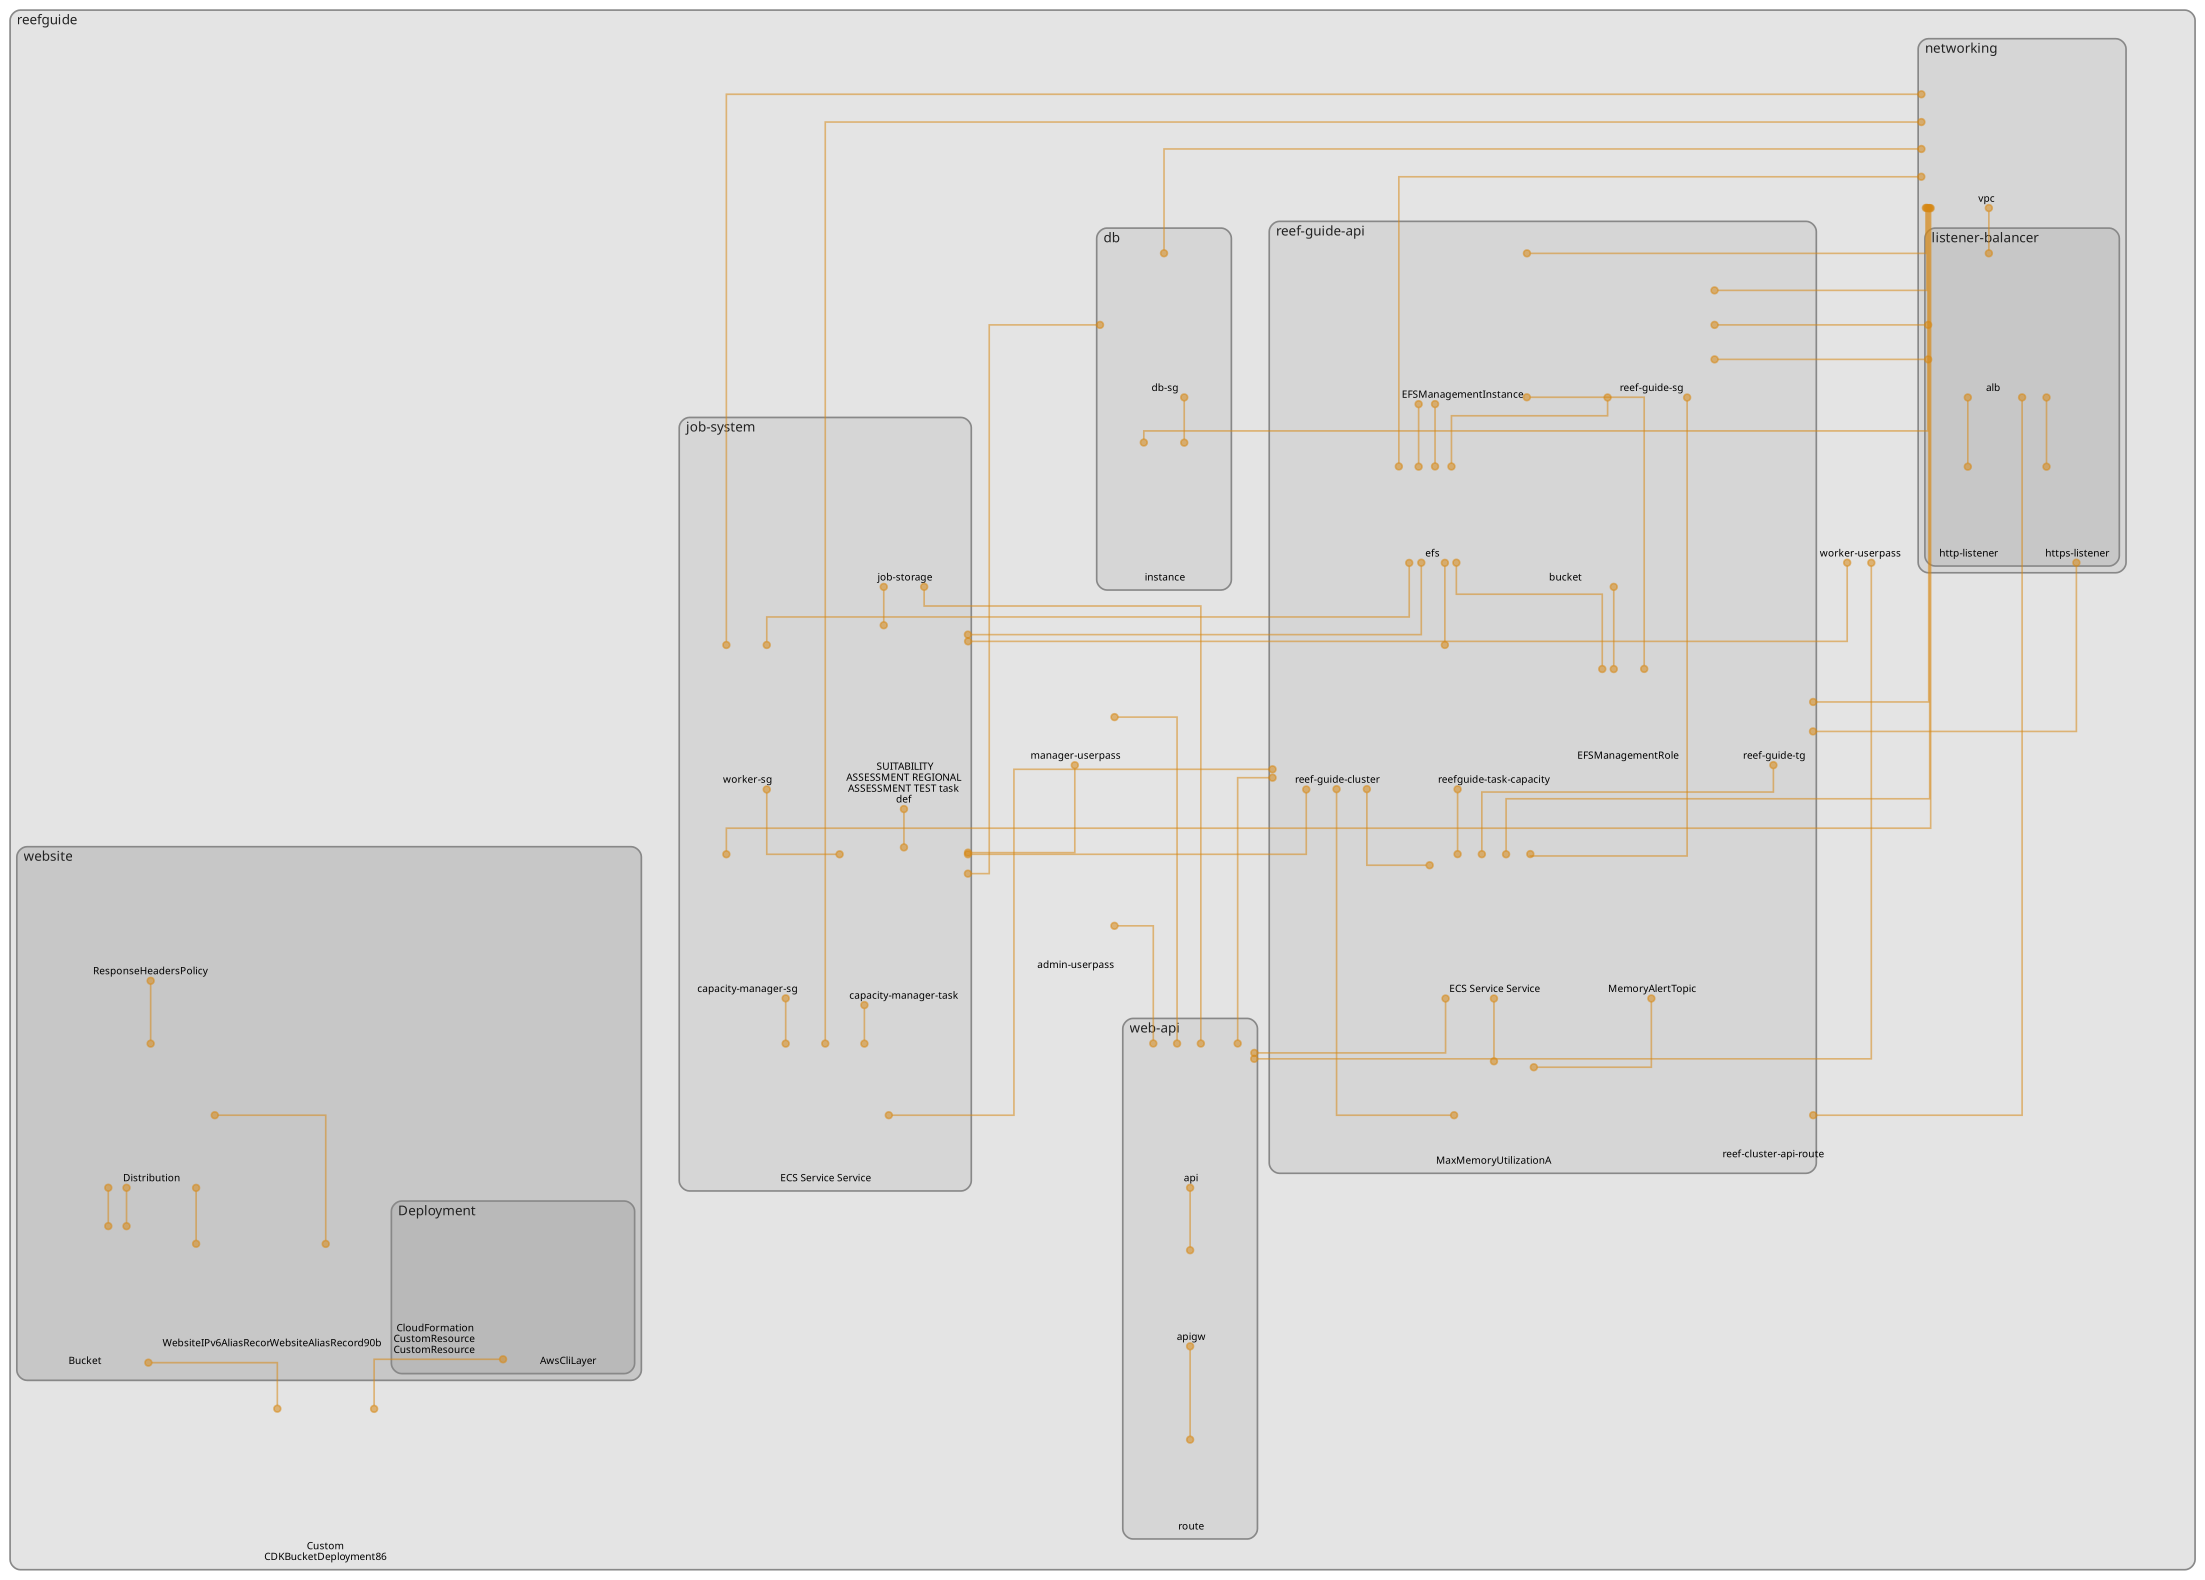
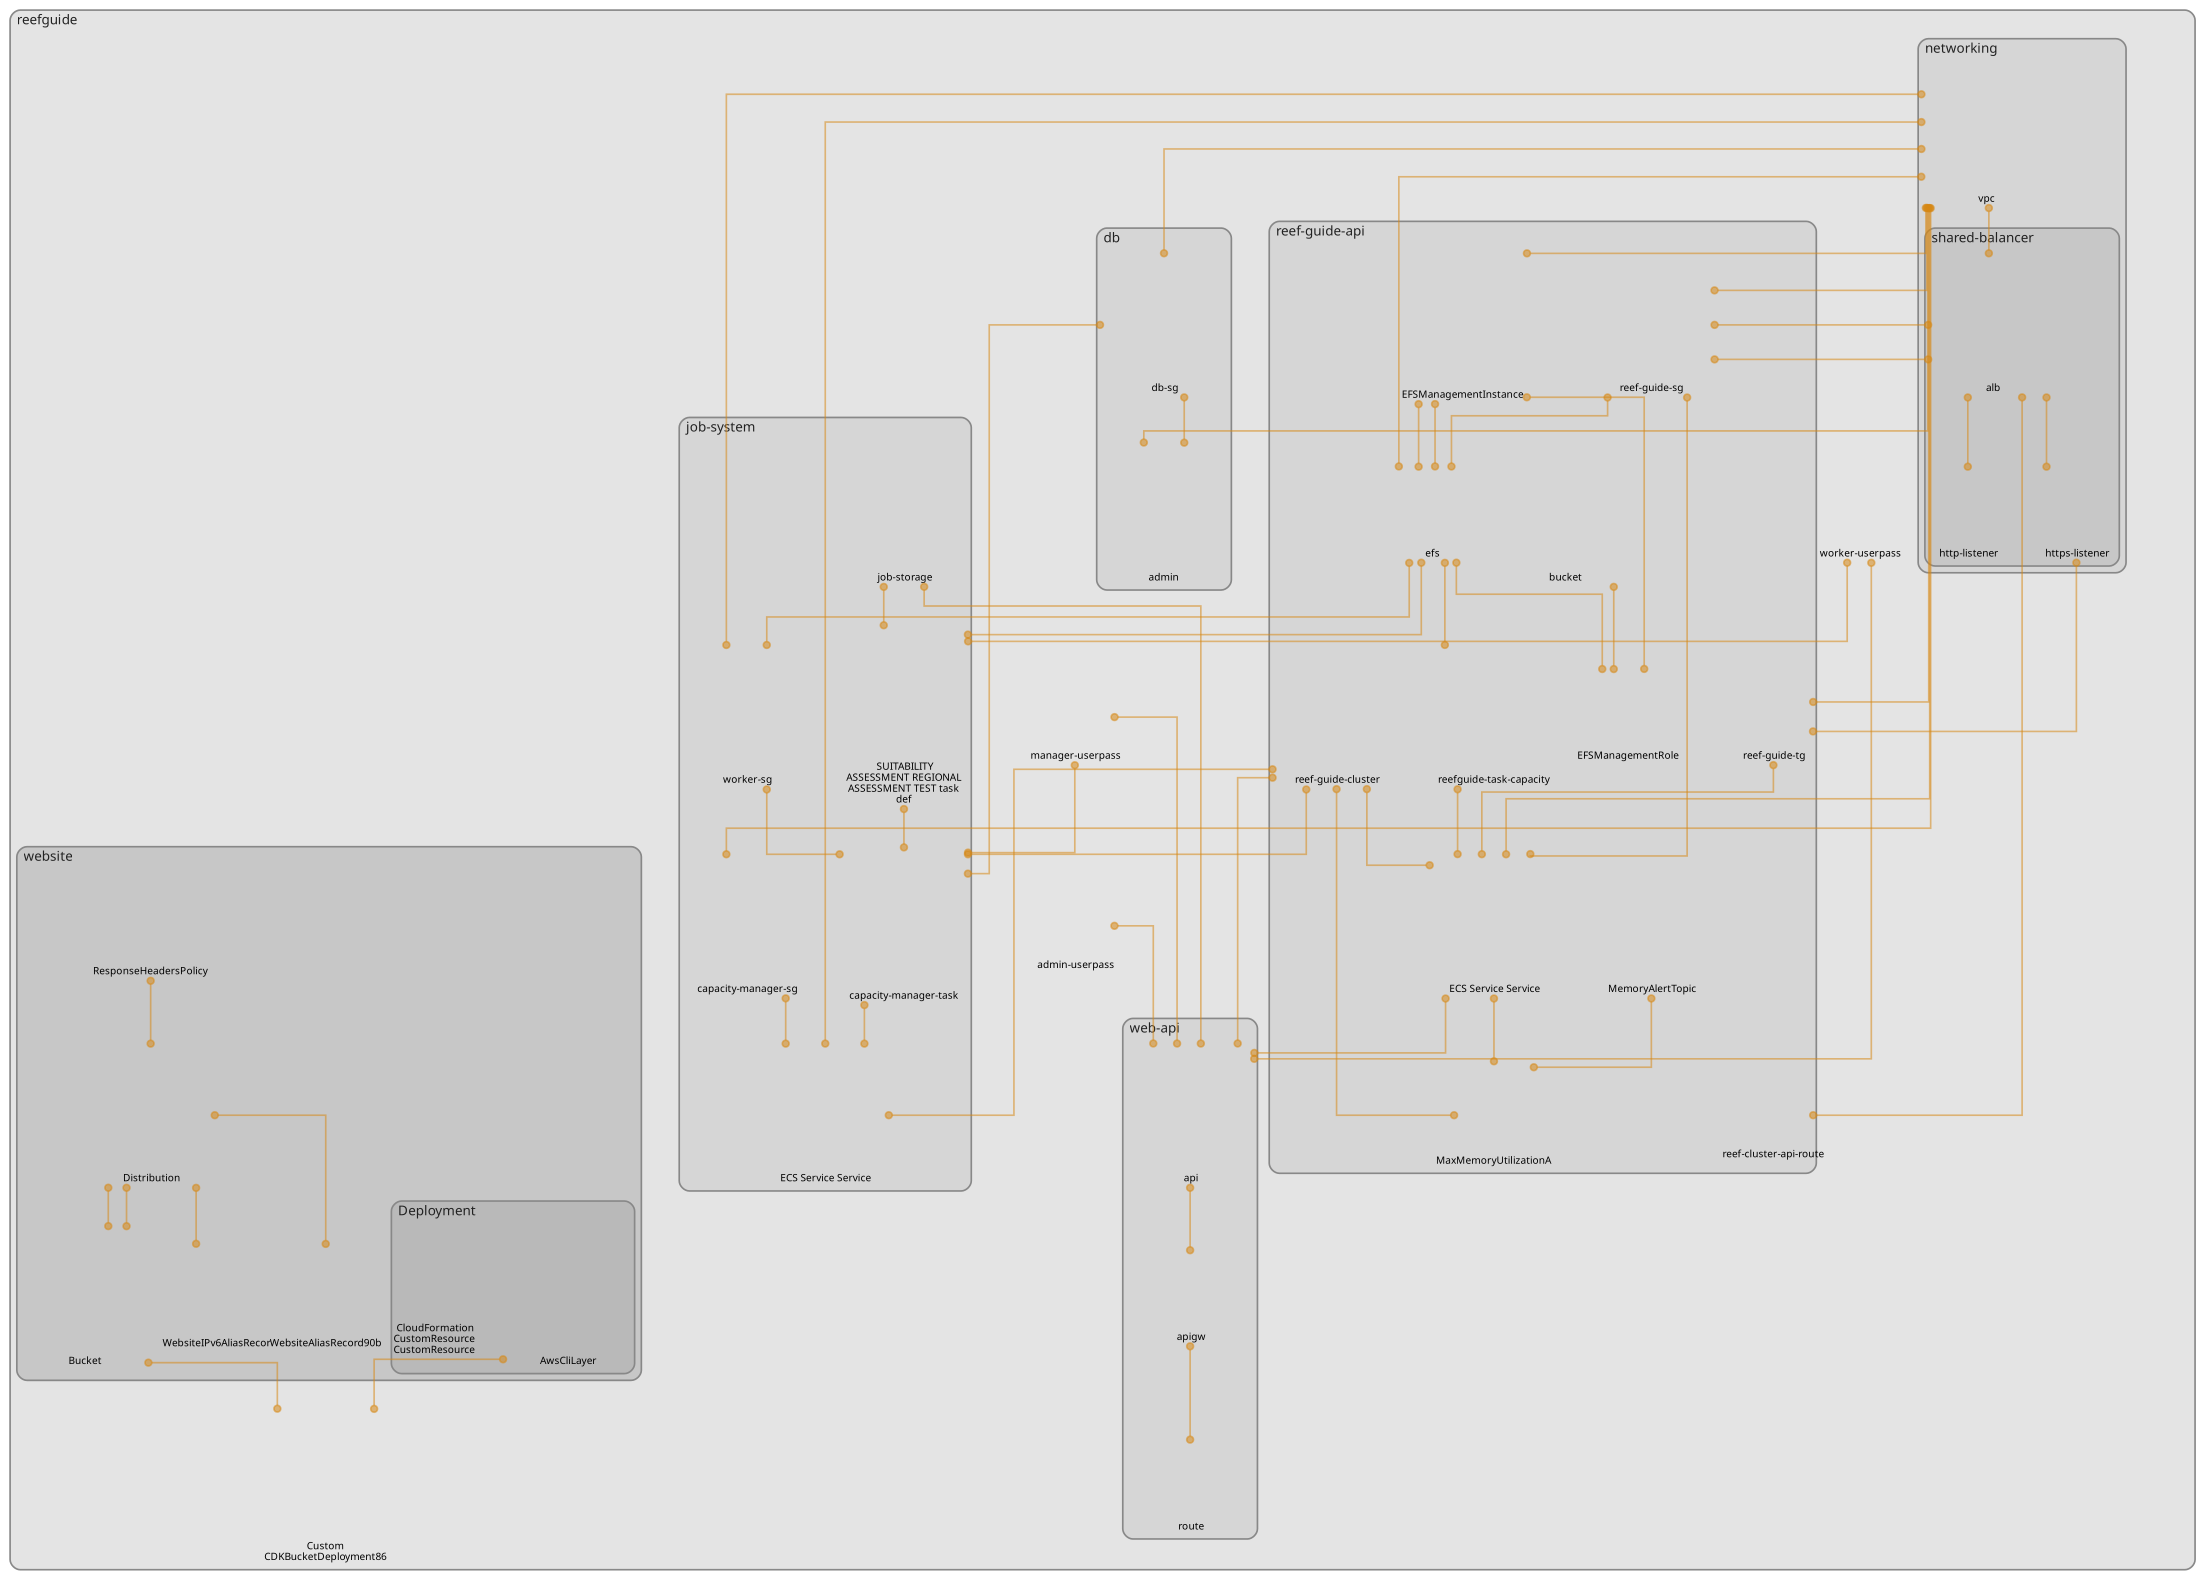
(1985, 239) -> (1983, 239)
(1164, 515) -> (1164, 515)
